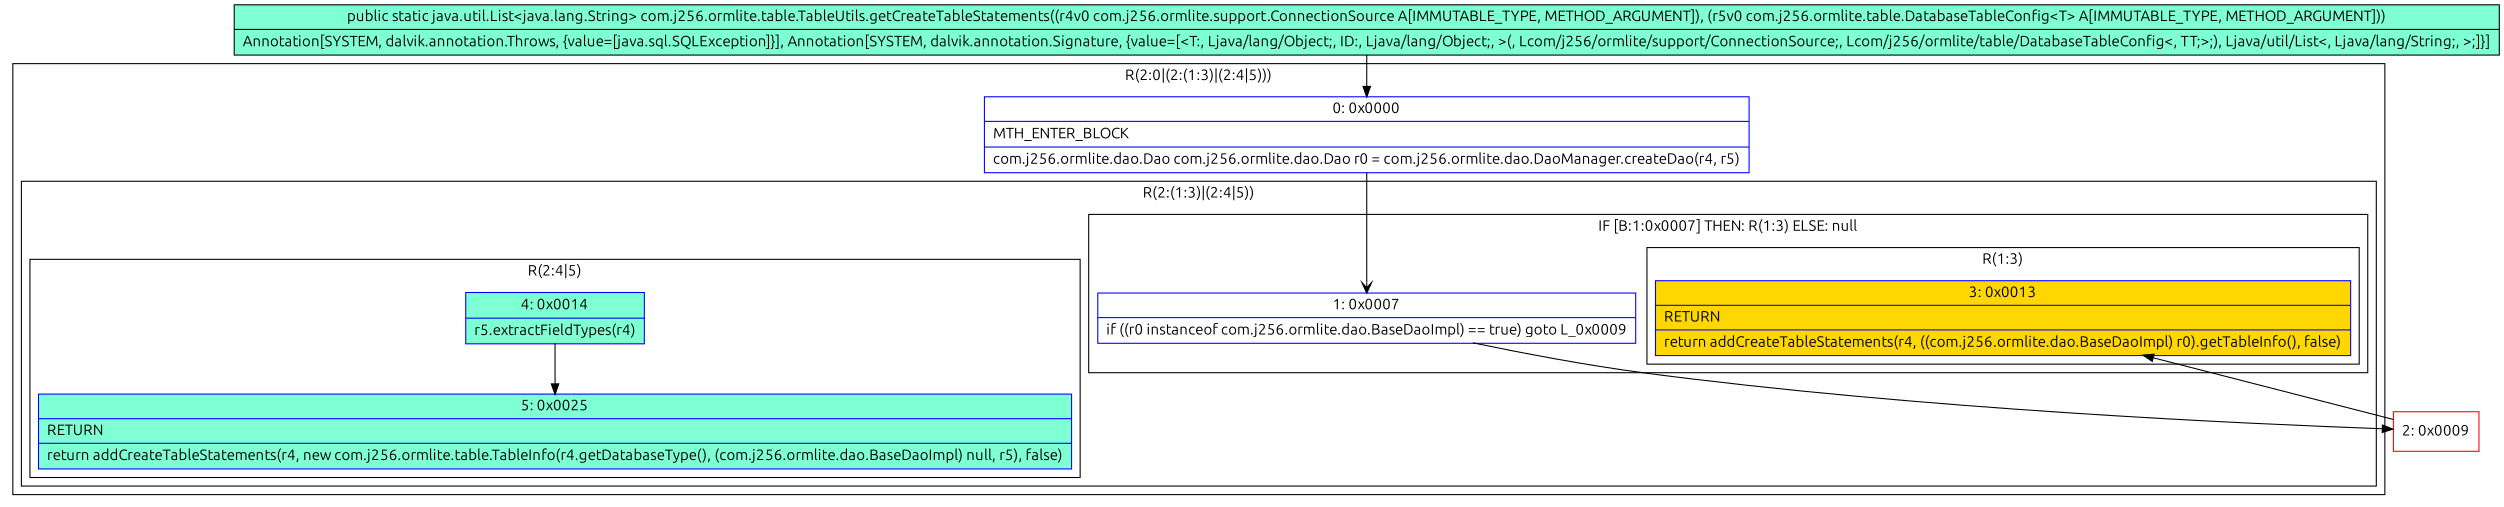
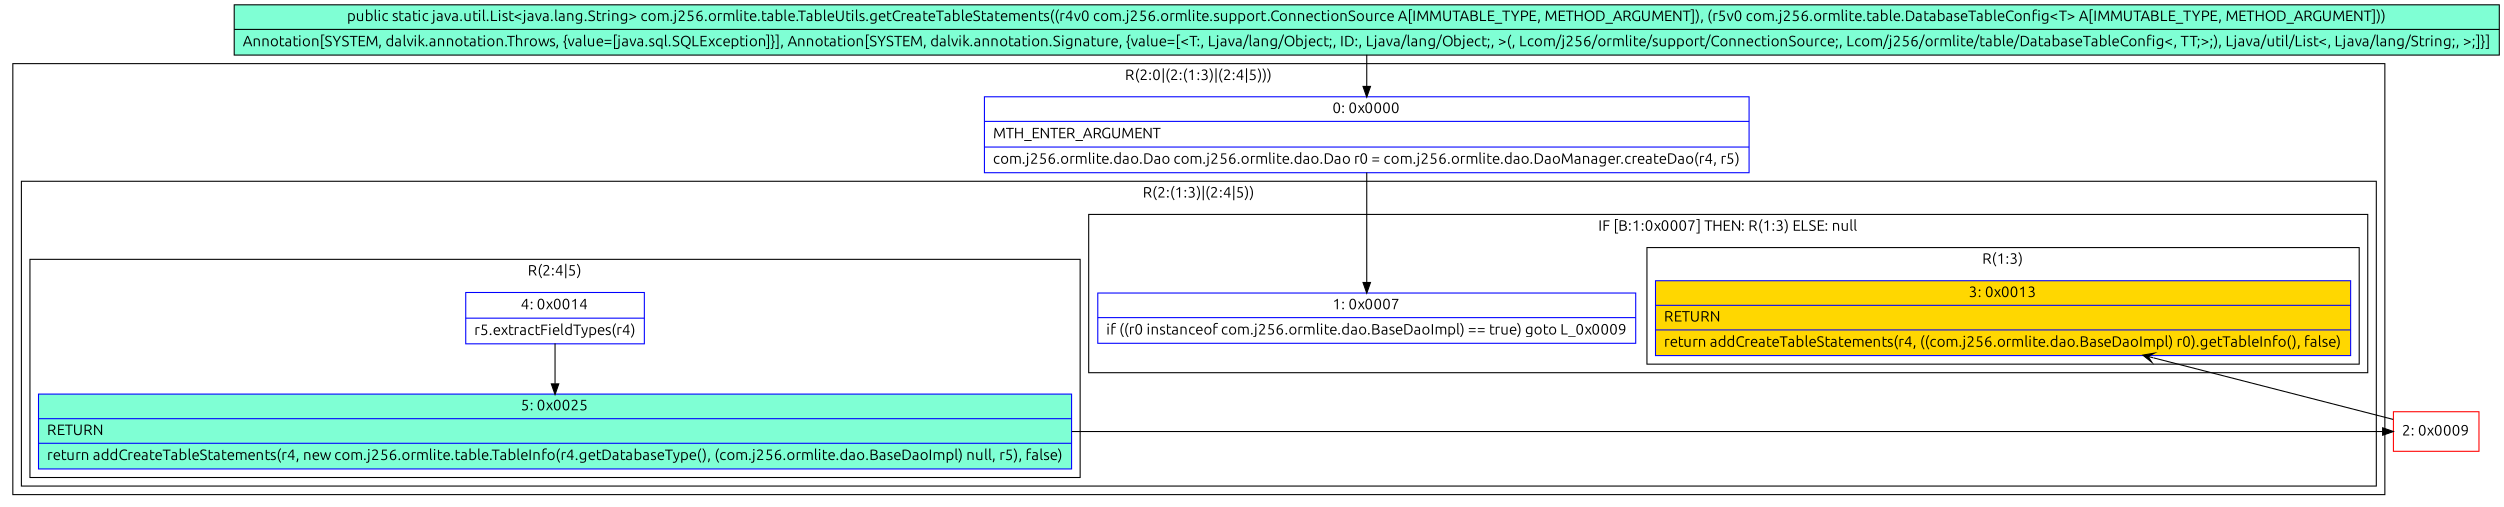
(1061, 134) -> (1077, 134)
(1367, 227) -> (1367, 227)
(555, 318) -> (555, 318)
(2273, 389) -> (2273, 389)
(1926, 402) -> (1727, 432)
